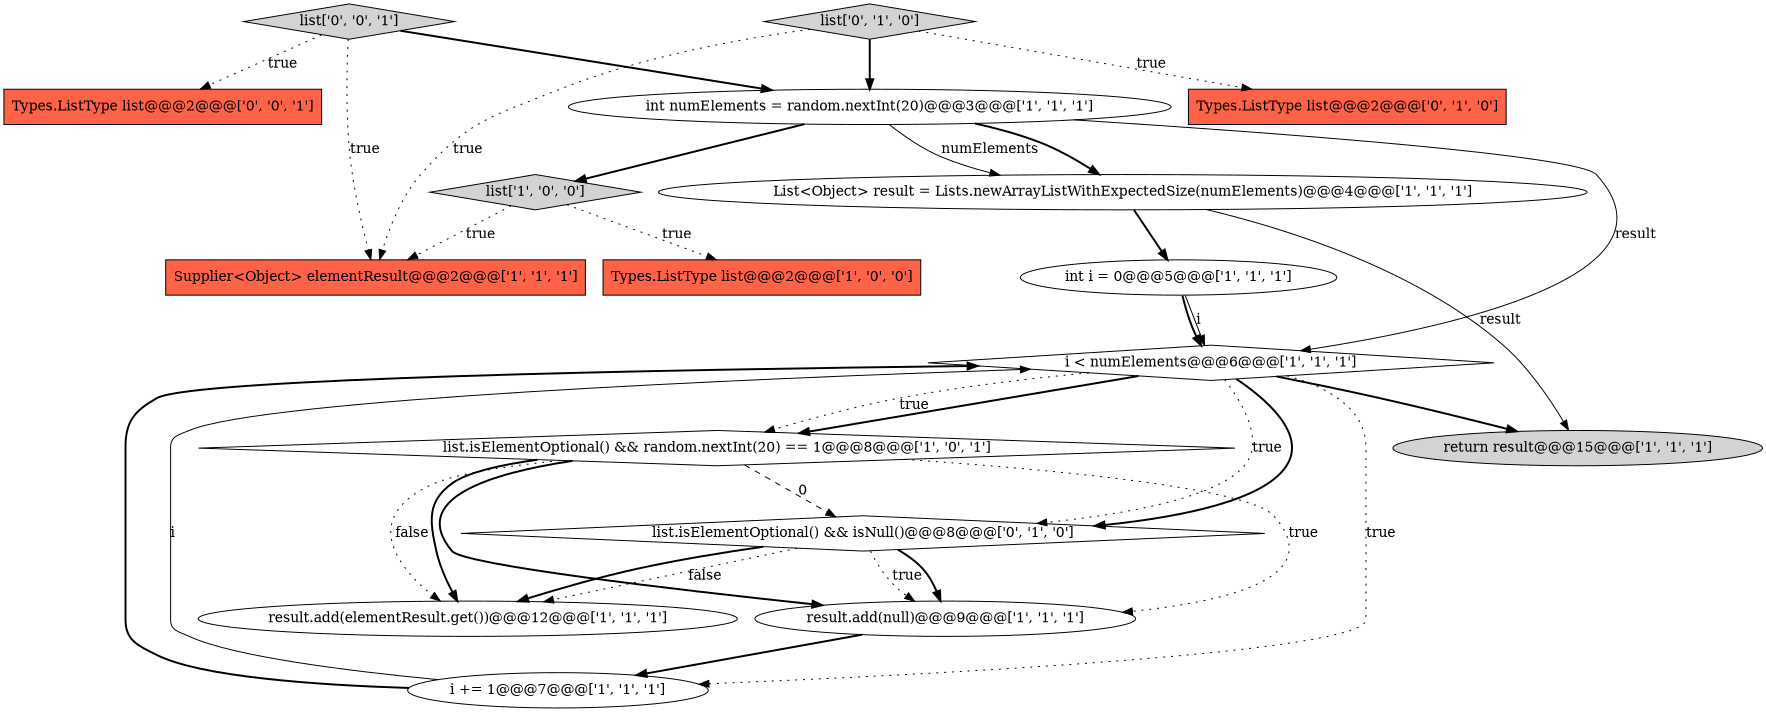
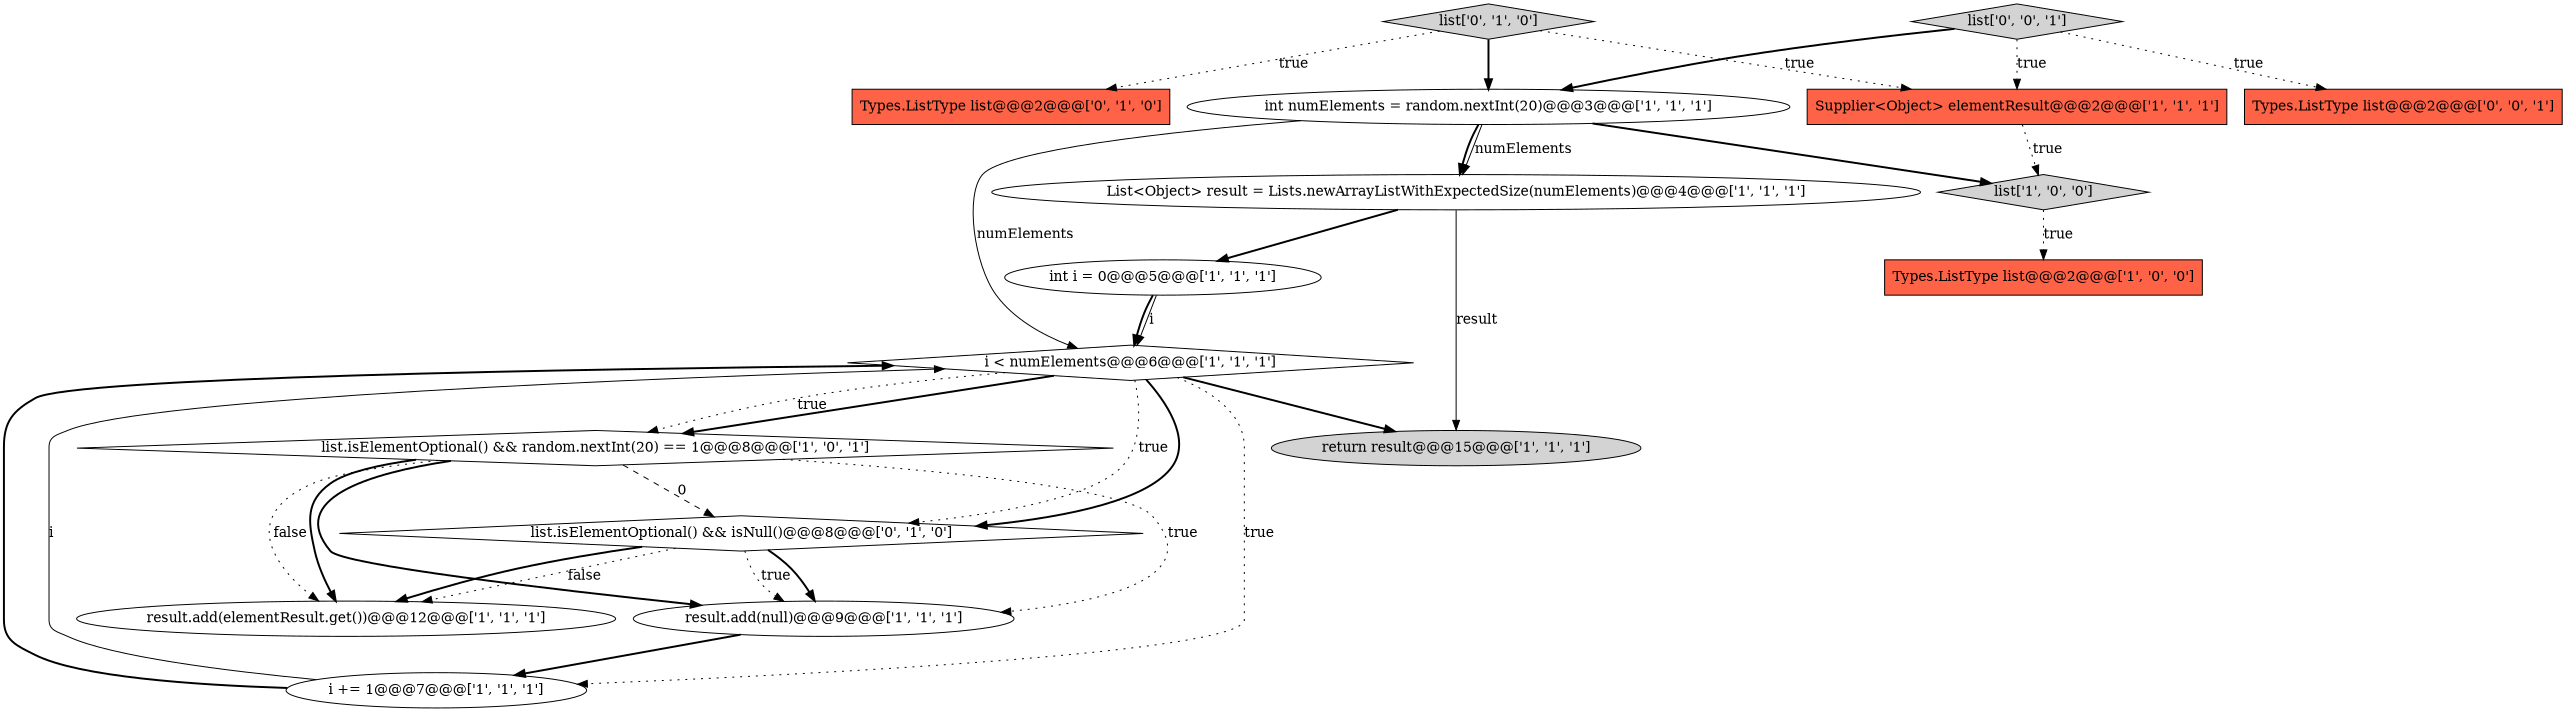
(464, 230) -> (2029, 145)
(1636, 235) -> (1026, 235)
